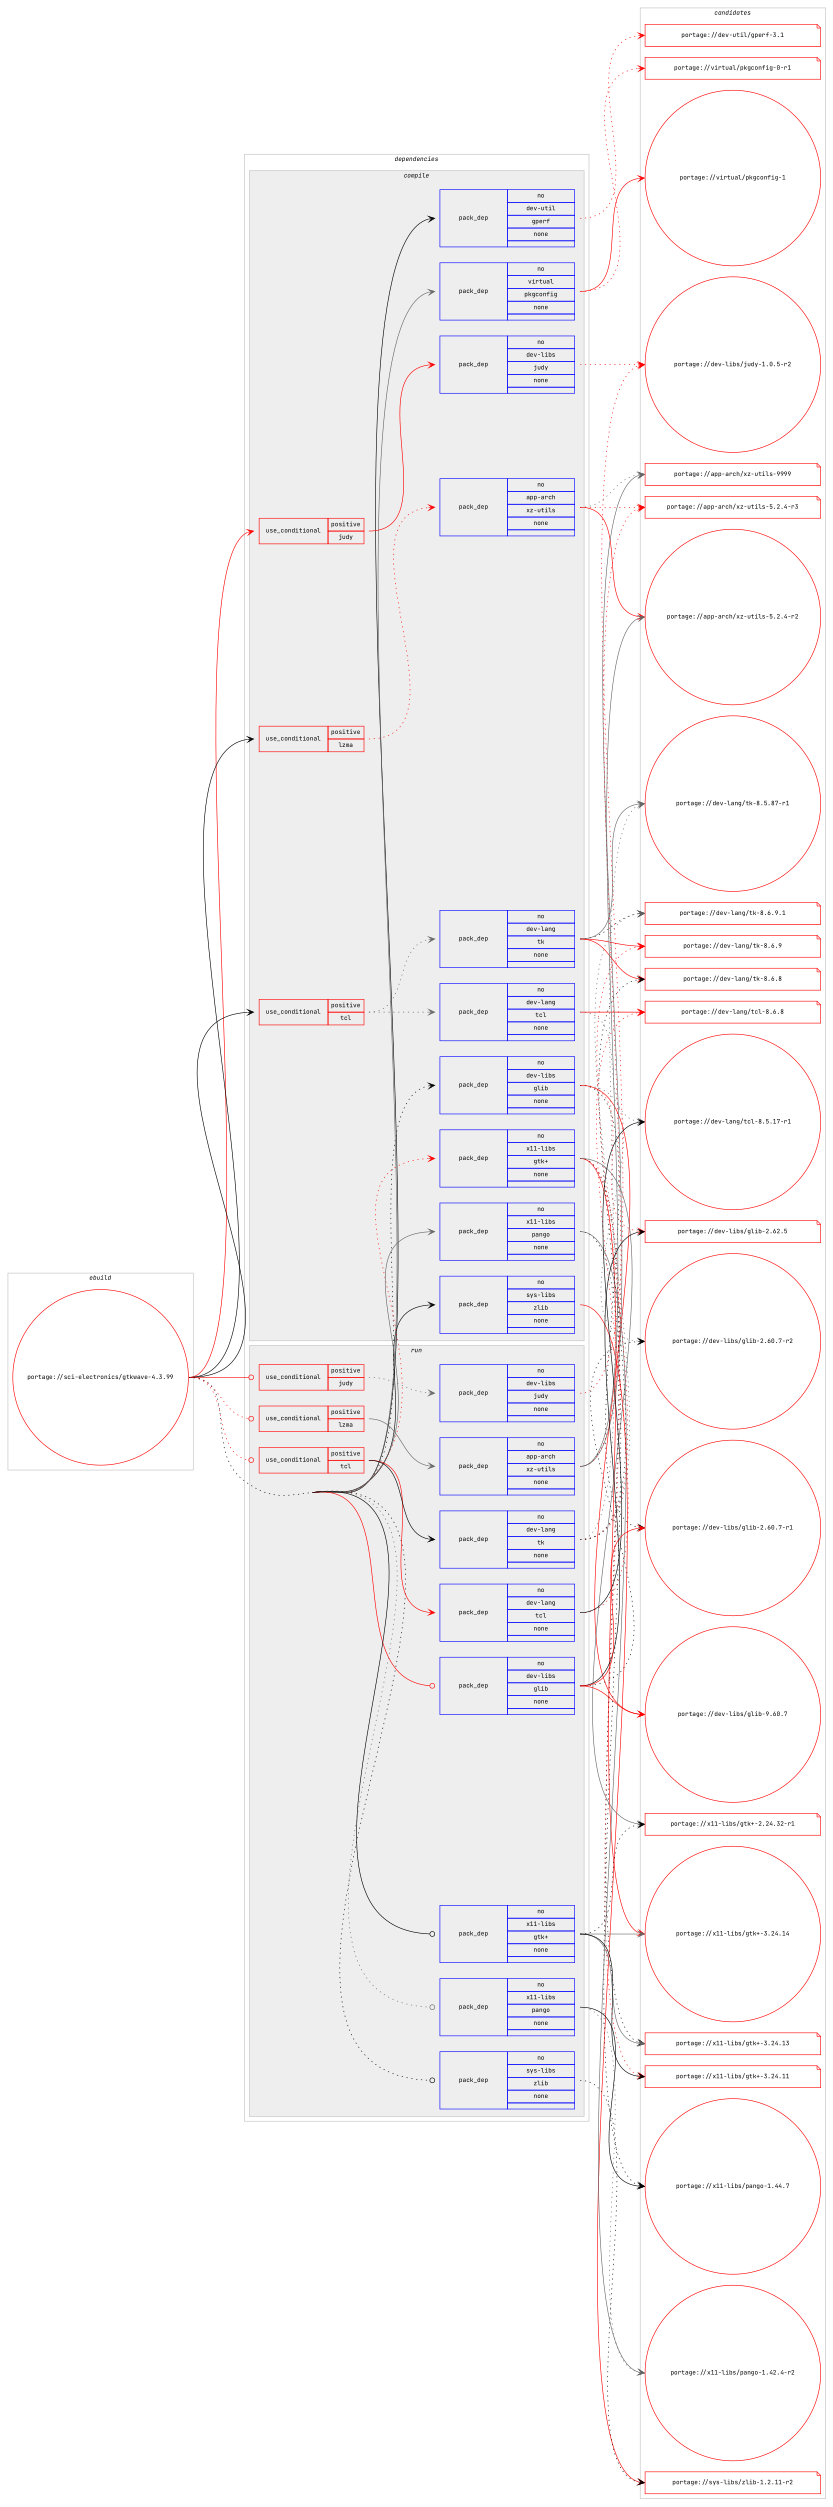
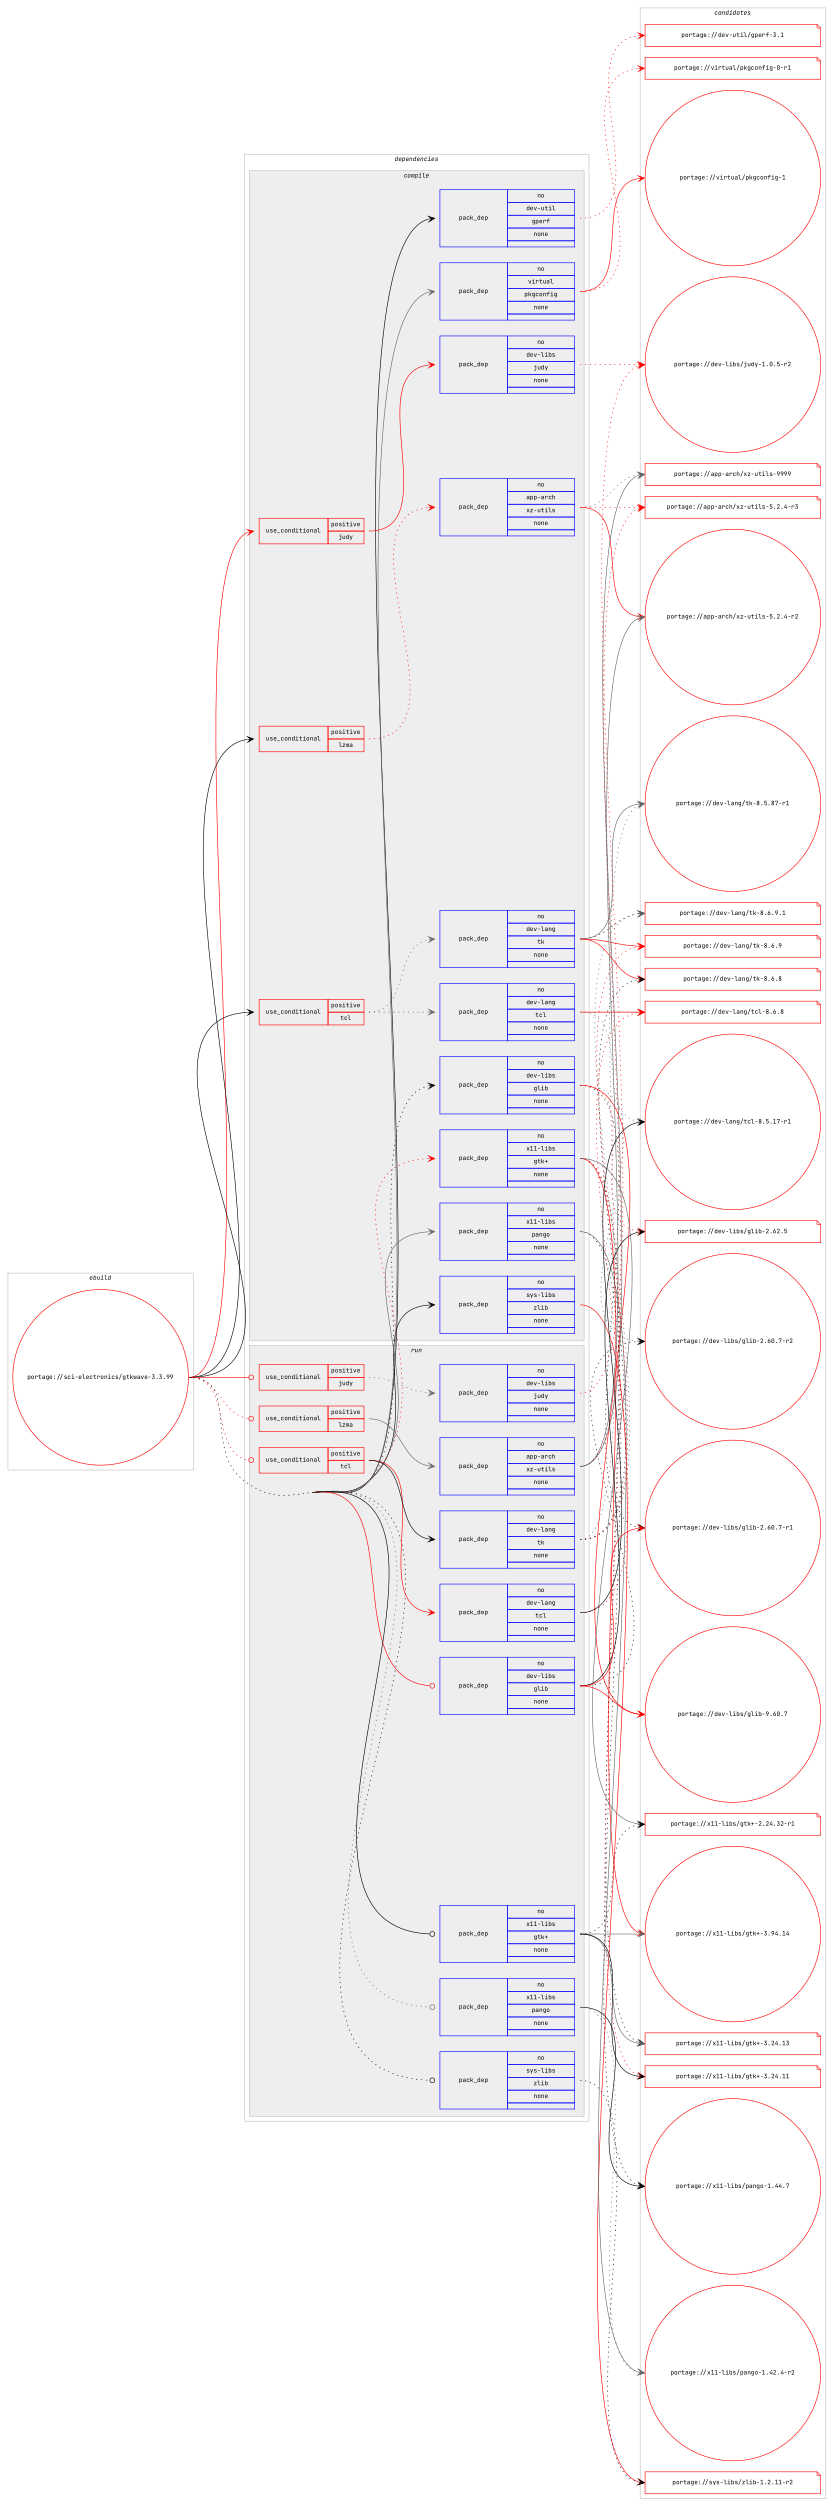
(101, 1377) -> (101, 1377)
(733, 1934) -> (733, 1934)
